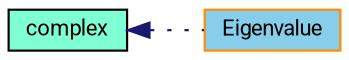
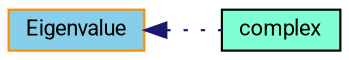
(177, 30) -> (194, 30)
